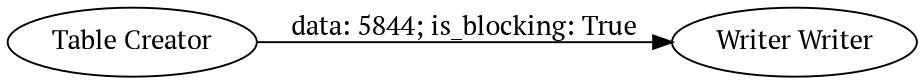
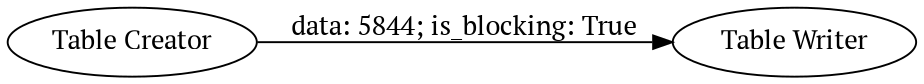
(794, 42) -> (794, 42)
